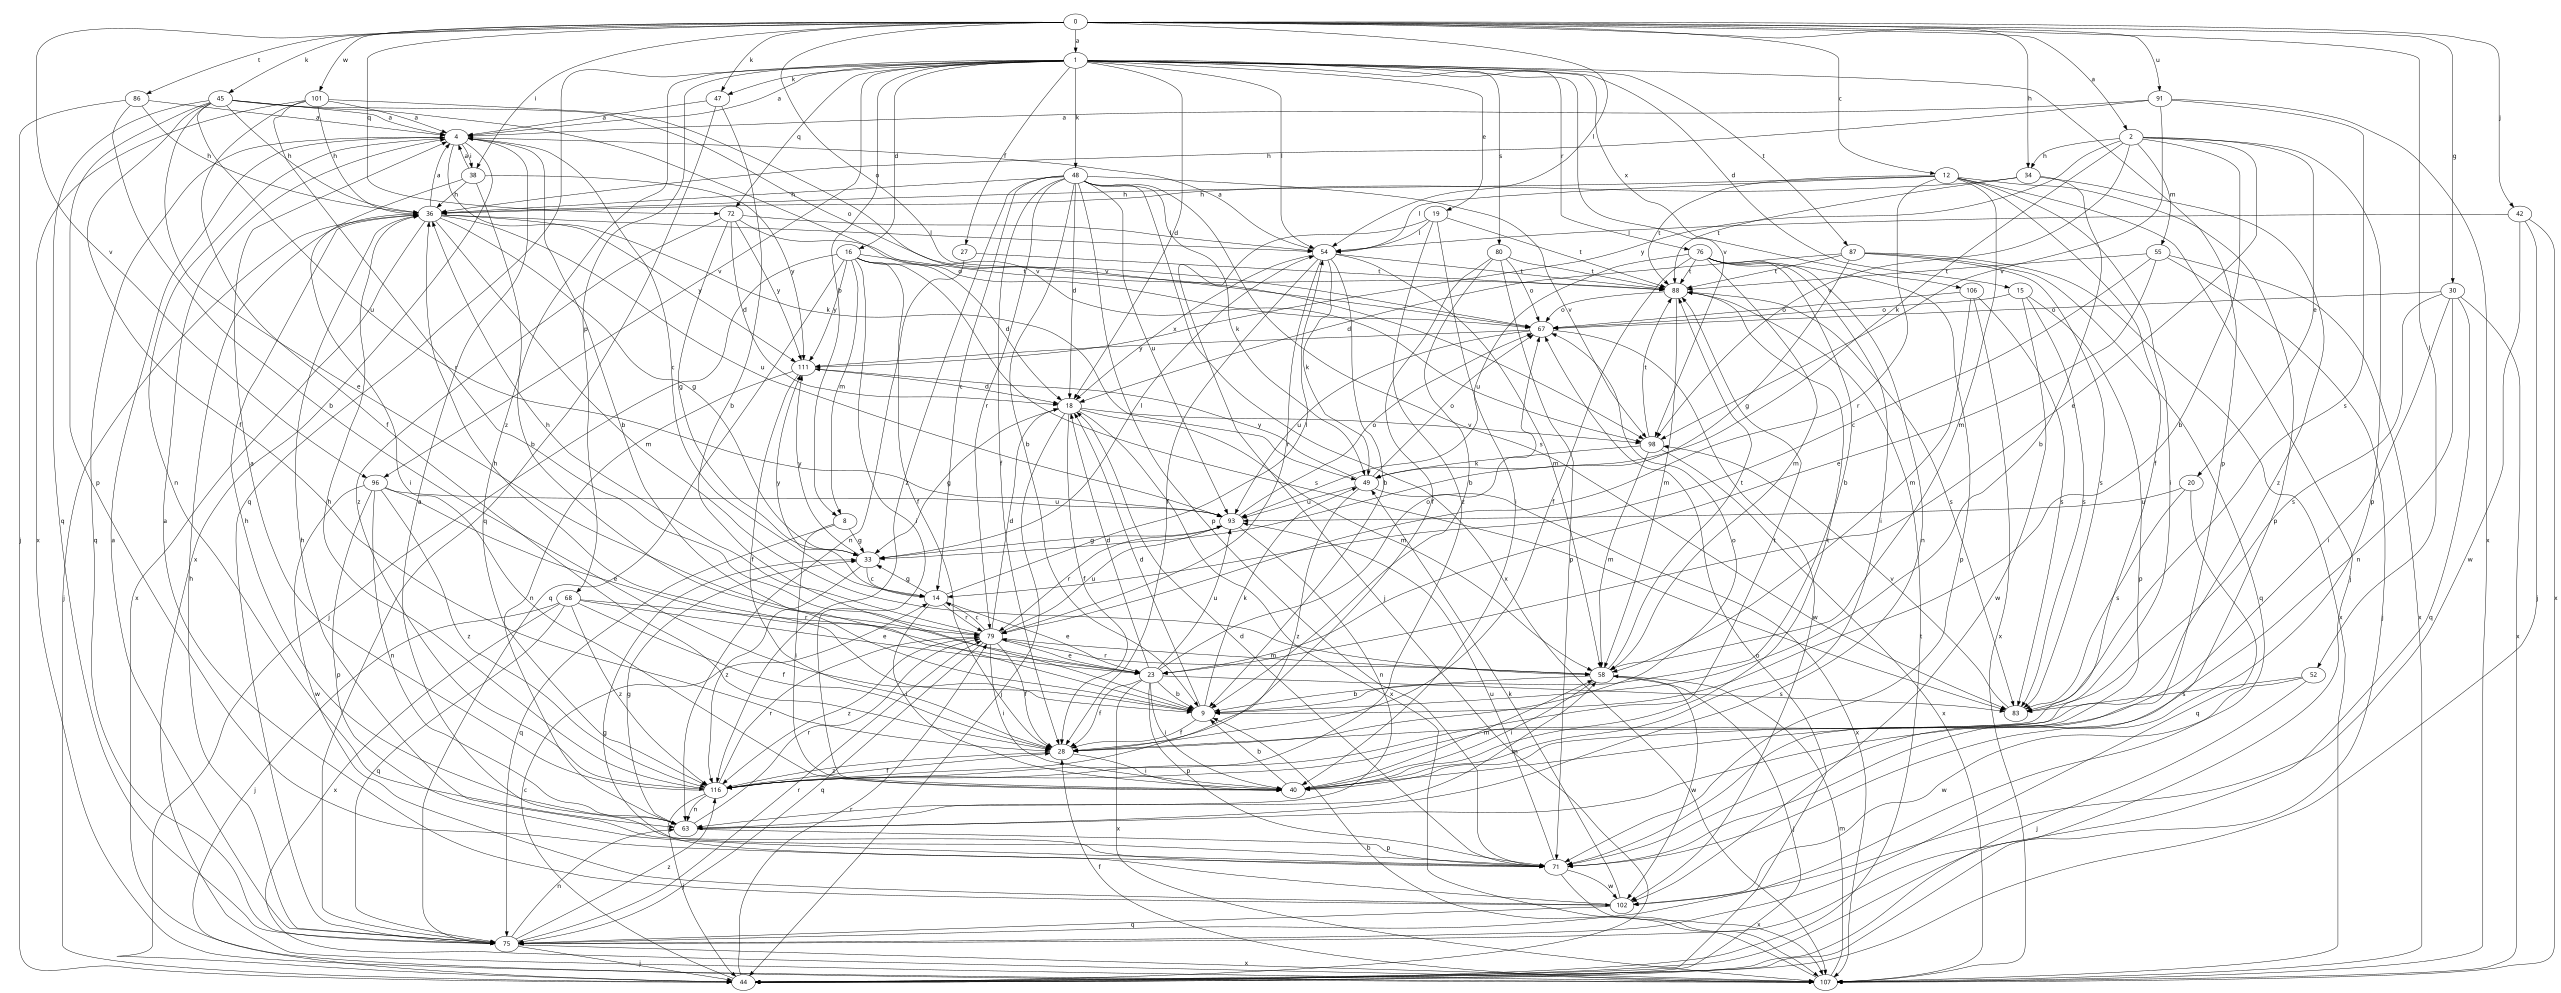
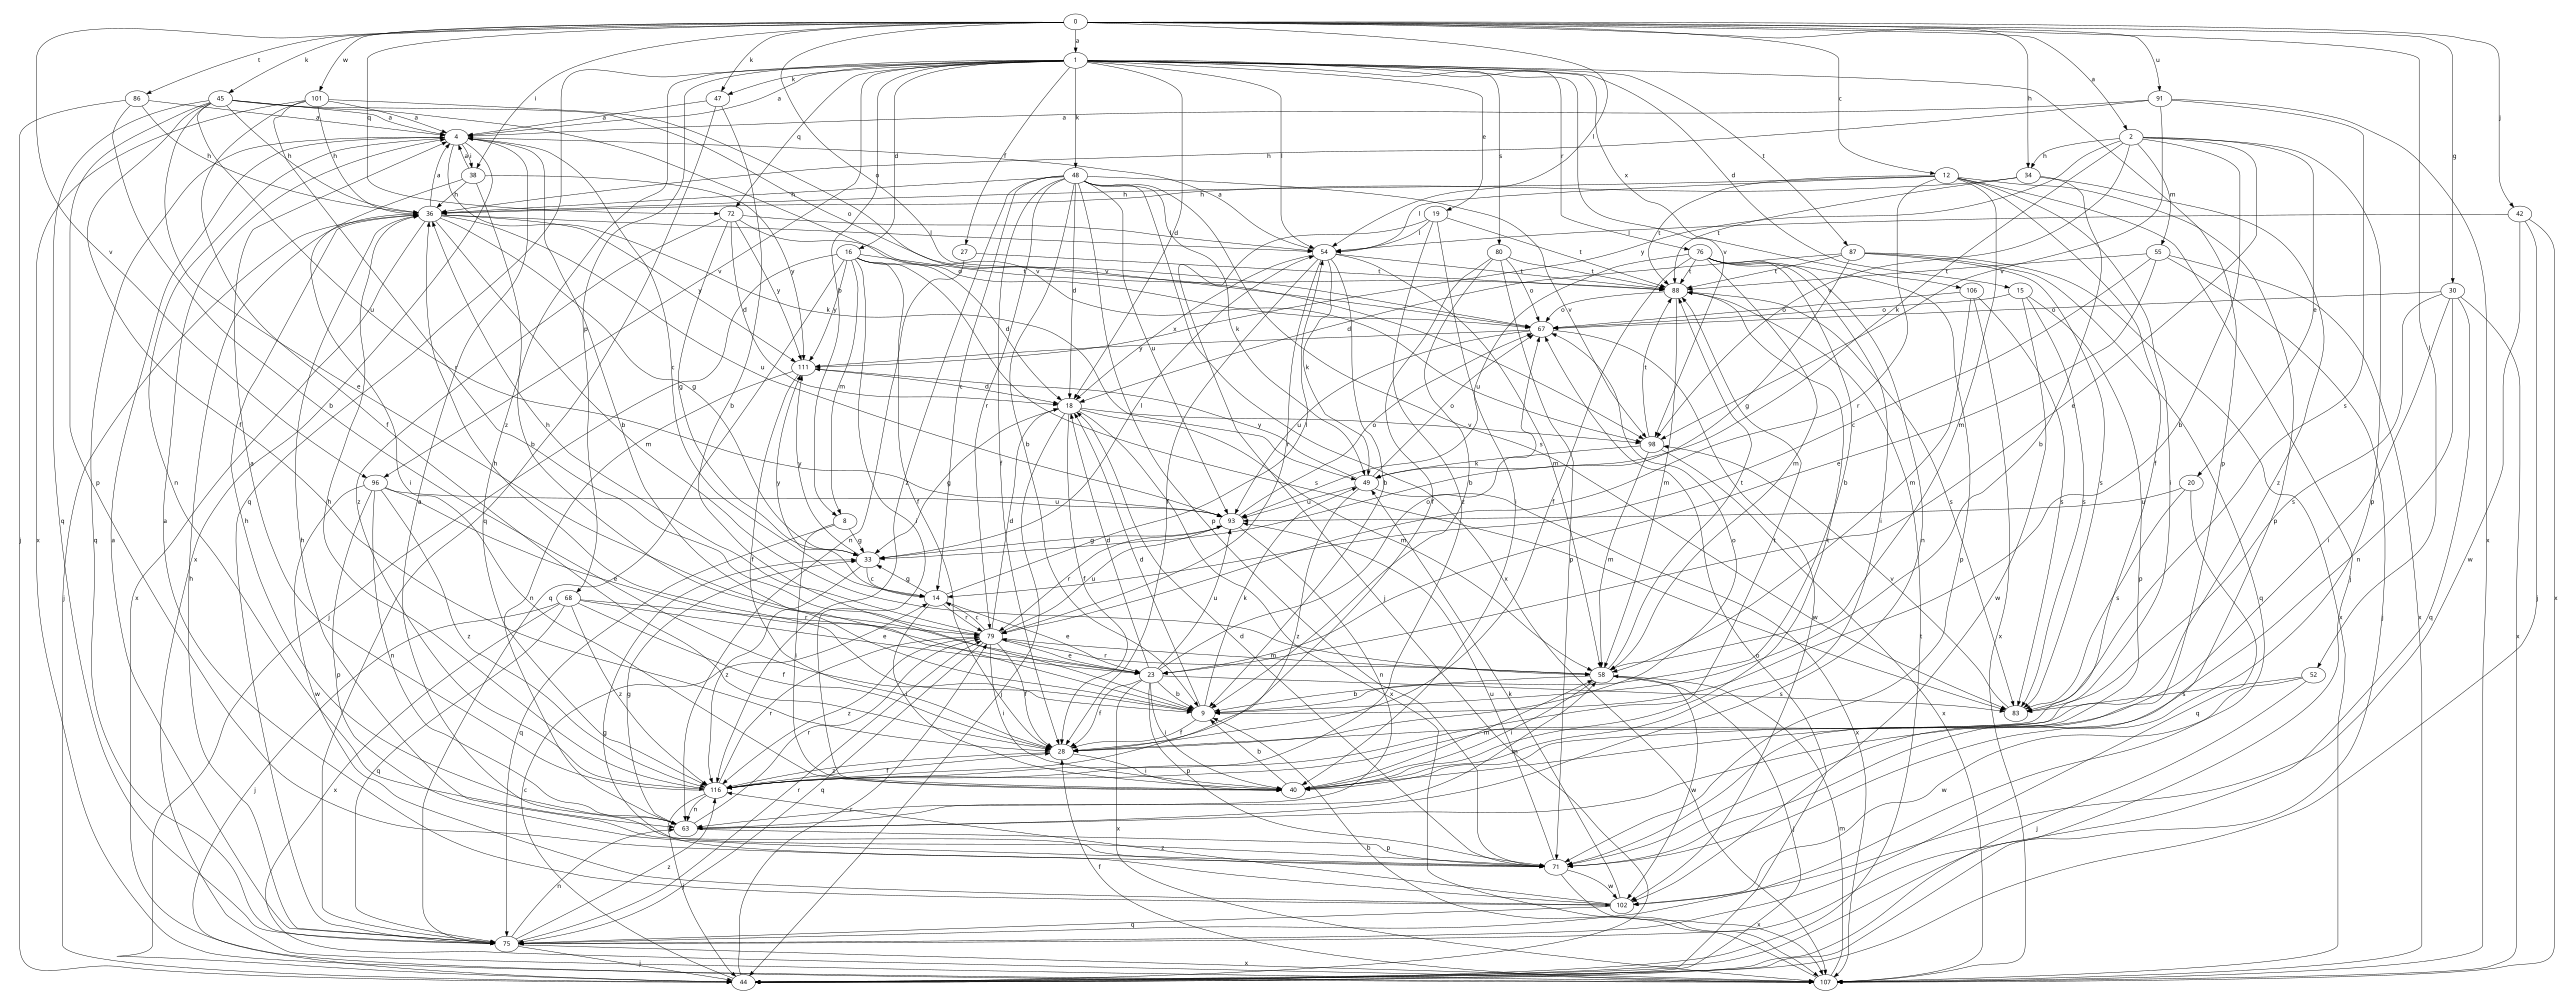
none -> (1171, 852)
